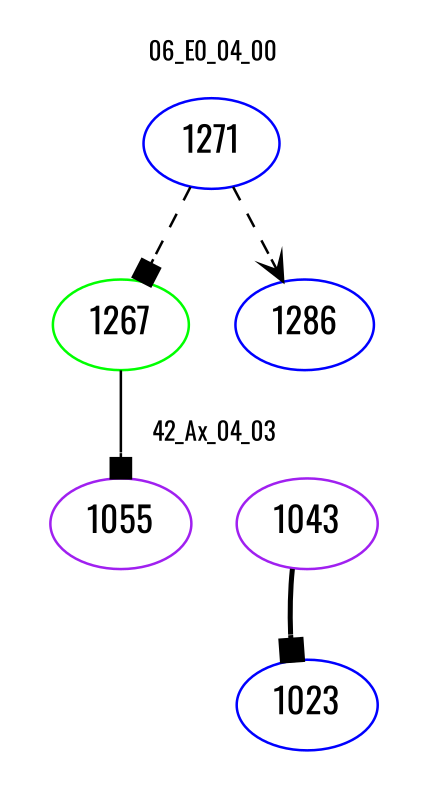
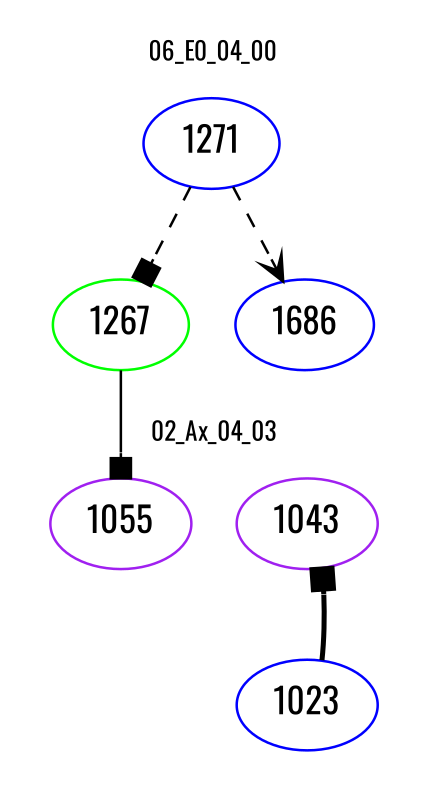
(305, 325) -> (305, 325)
(214, 434) -> (214, 434)
(290, 602) -> (324, 627)
